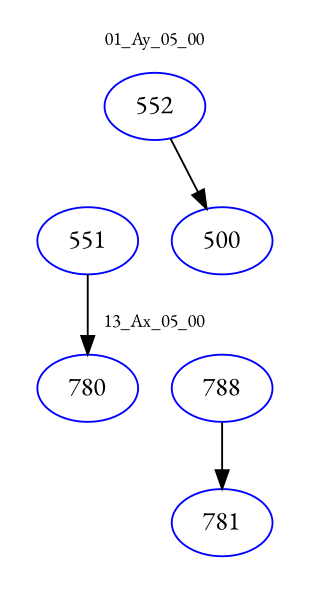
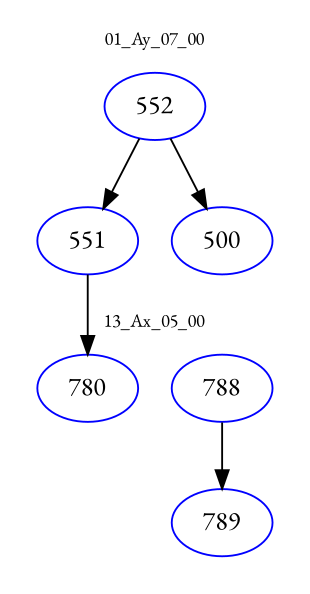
(155, 40) -> (155, 40)
none -> (126, 165)
(222, 523) -> (222, 523)
